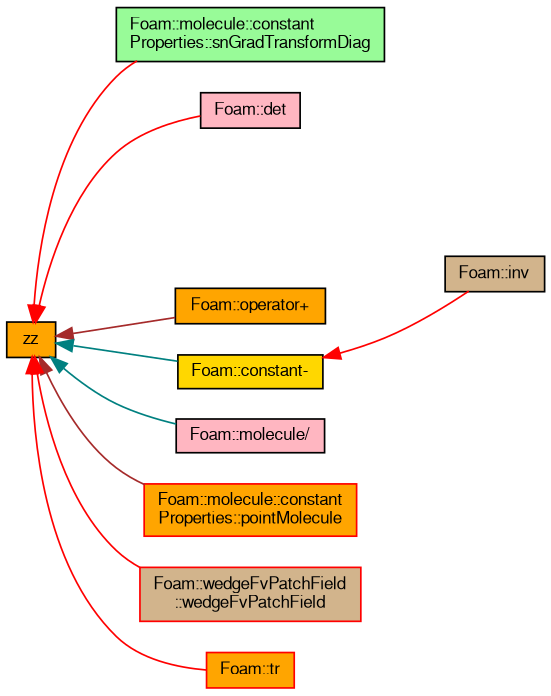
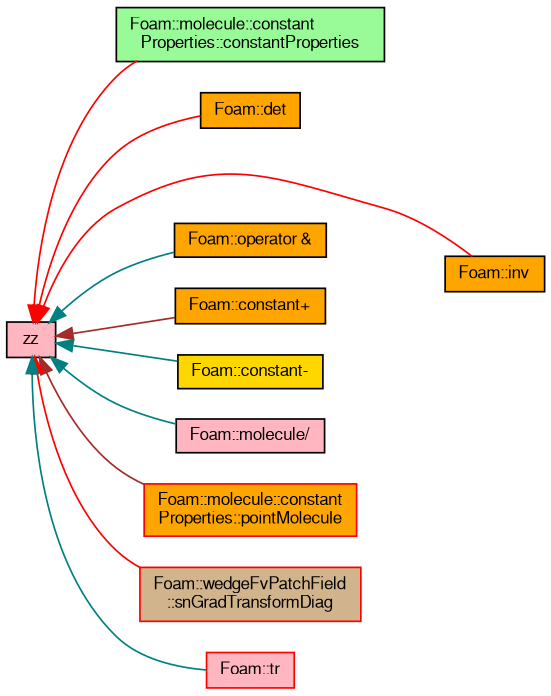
(250, 35) -> (250, 35)
(250, 110) -> (250, 110)
none -> (250, 240)
(495, 274) -> (495, 274)
(250, 306) -> (250, 306)
(407, 328) -> (238, 175)
(31, 340) -> (31, 340)
(67, 560) -> (67, 560)
(250, 594) -> (250, 594)
(250, 670) -> (250, 670)
